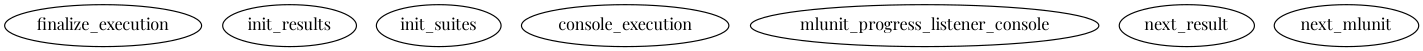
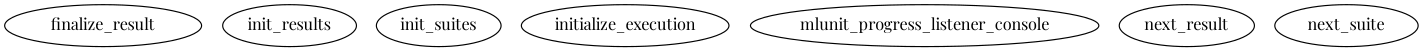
(103, 26) -> (103, 26)
(625, 26) -> (625, 26)
(1346, 26) -> (1346, 26)
